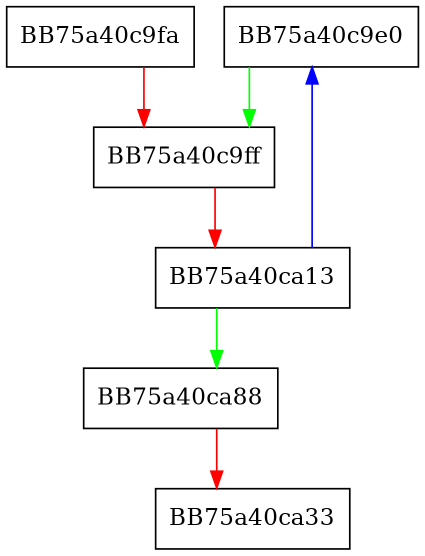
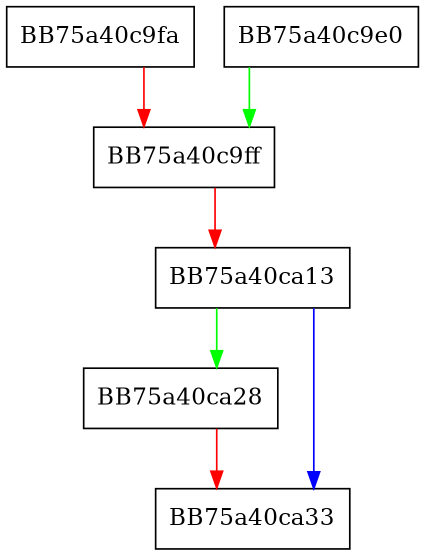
(312, 166) -> (314, 390)
(181, 398) -> (181, 398)
